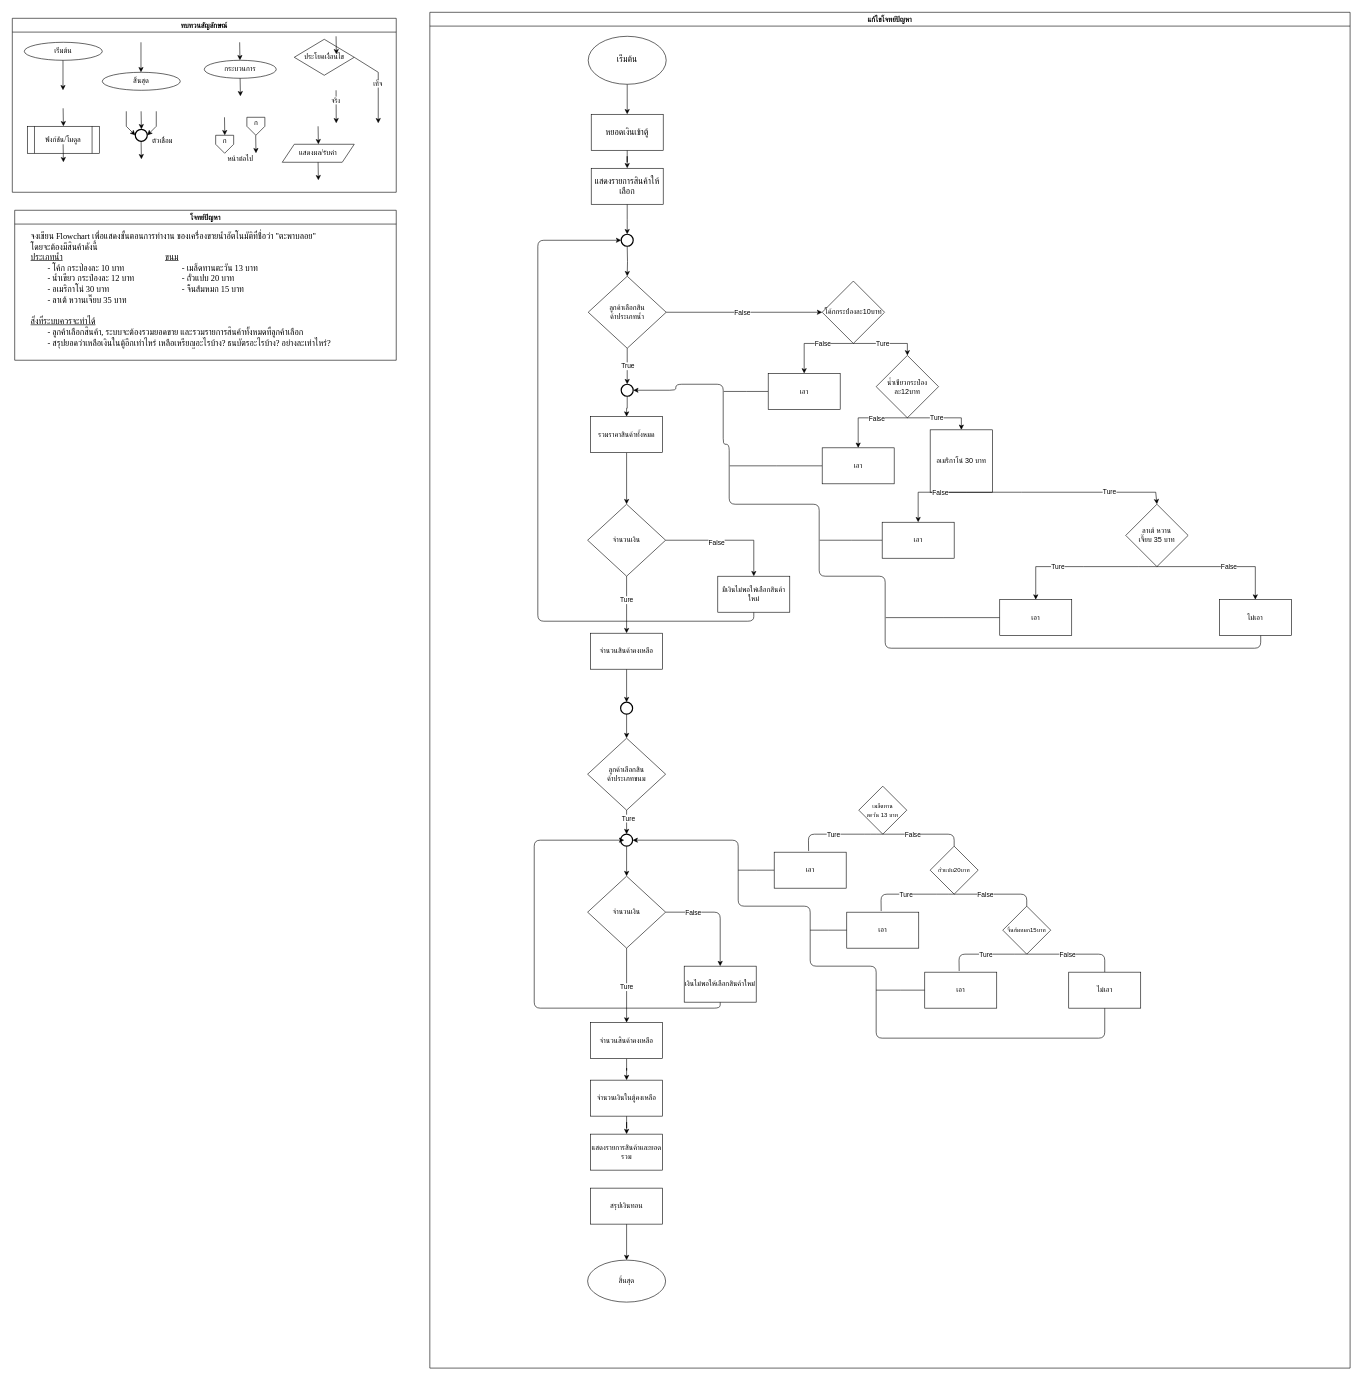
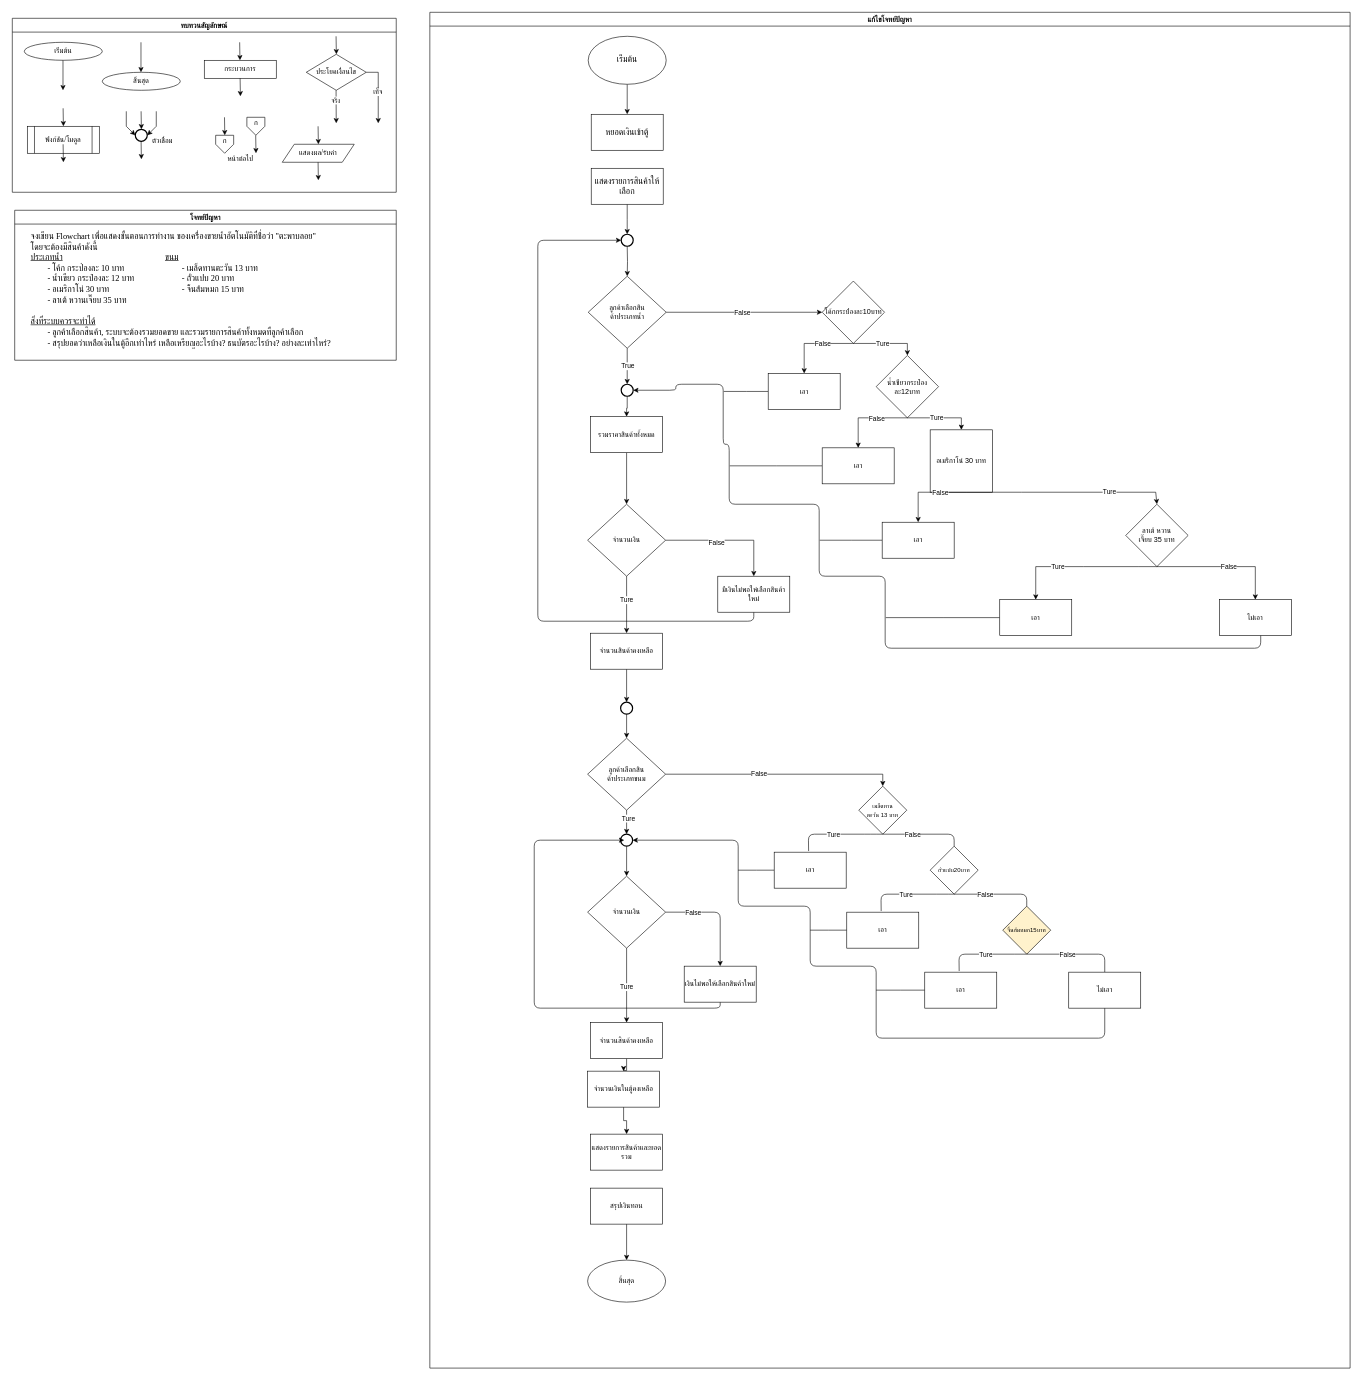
(324, 57) -> (336, 72)
(240, 69) -> (240, 69)
(627, 159) -> none
none -> (759, 774)
(1027, 930) -> (1027, 930)
(627, 1098) -> (624, 1089)
